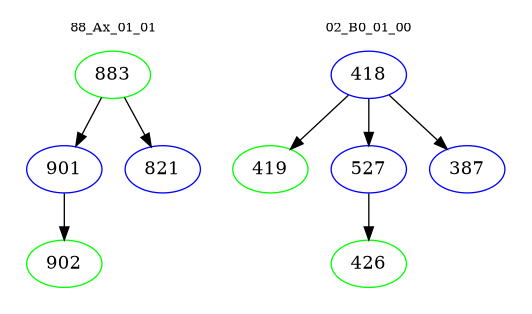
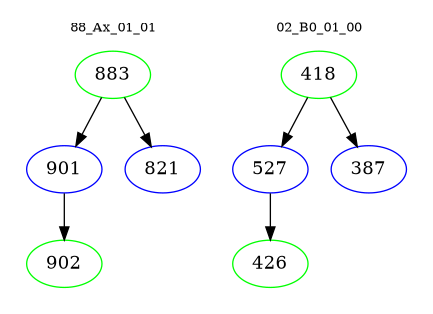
(369, 75) -> (319, 75)
(270, 169) -> none
